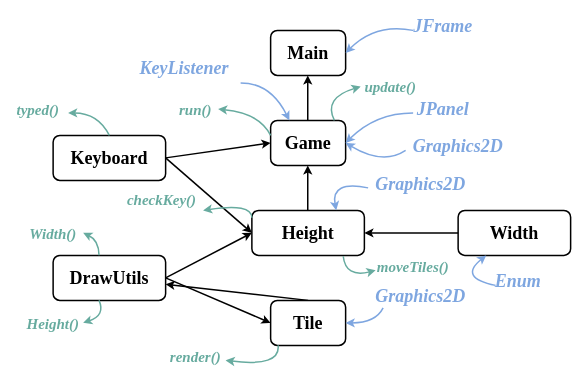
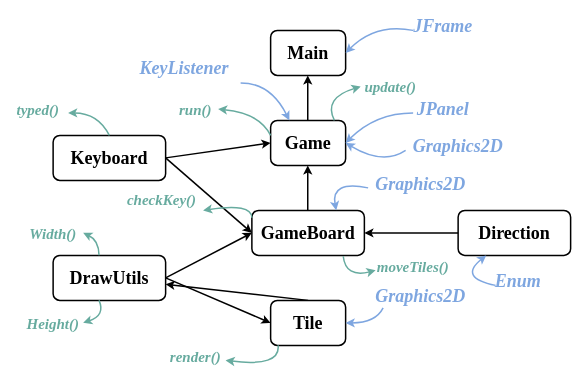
(308, 233) -> (308, 233)
(514, 233) -> (514, 233)
